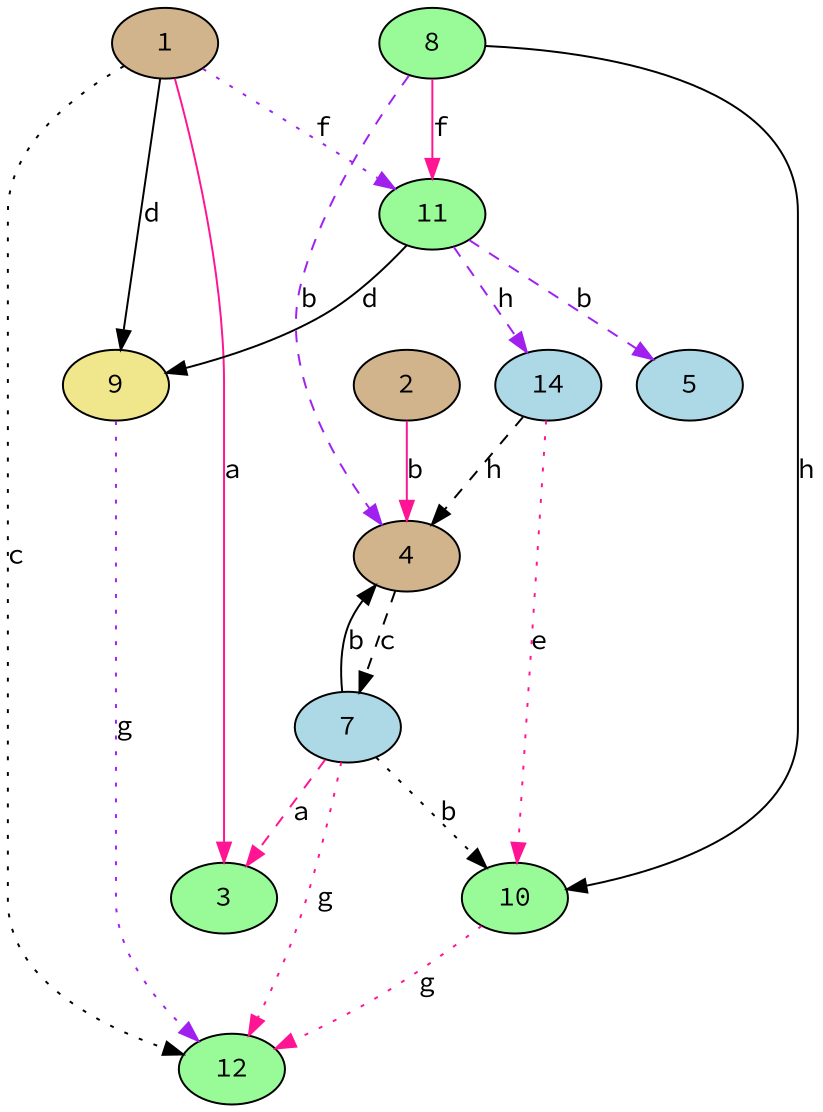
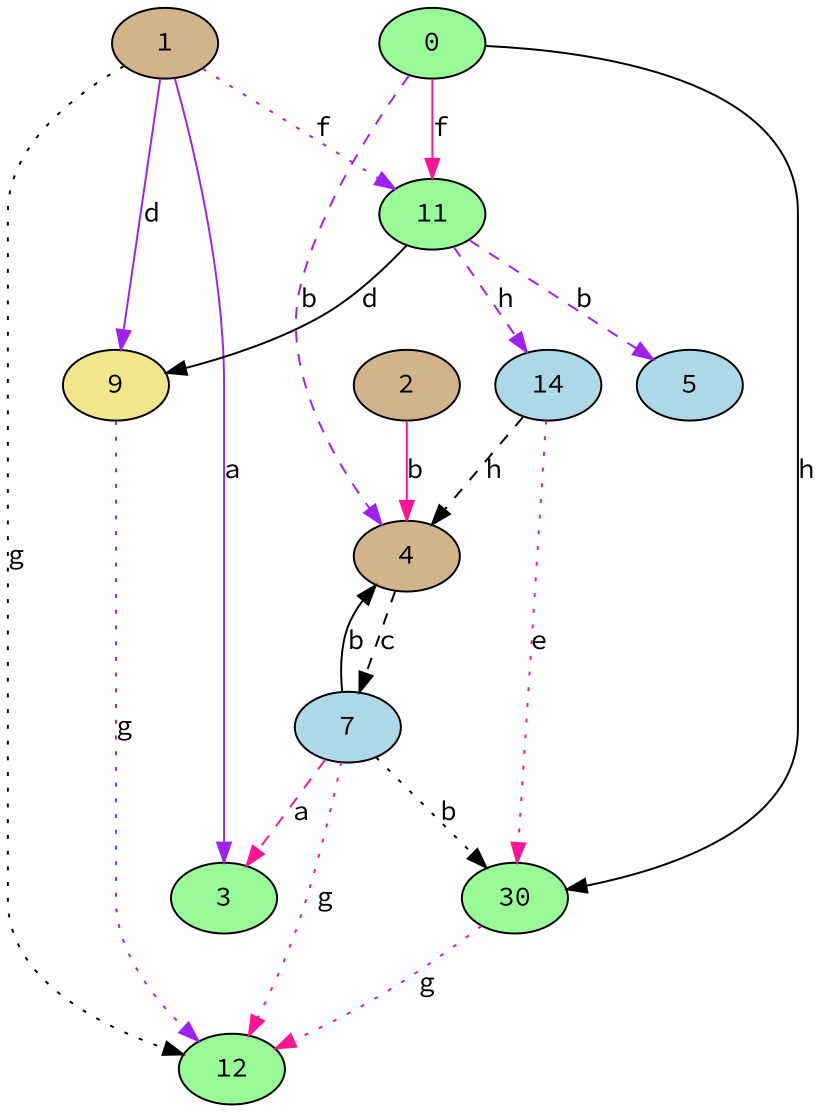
(432, 43) -> (432, 43)
(142, 204) -> (142, 204)
(224, 458) -> (224, 458)
(17, 556) -> (17, 556)
(515, 898) -> (515, 898)
